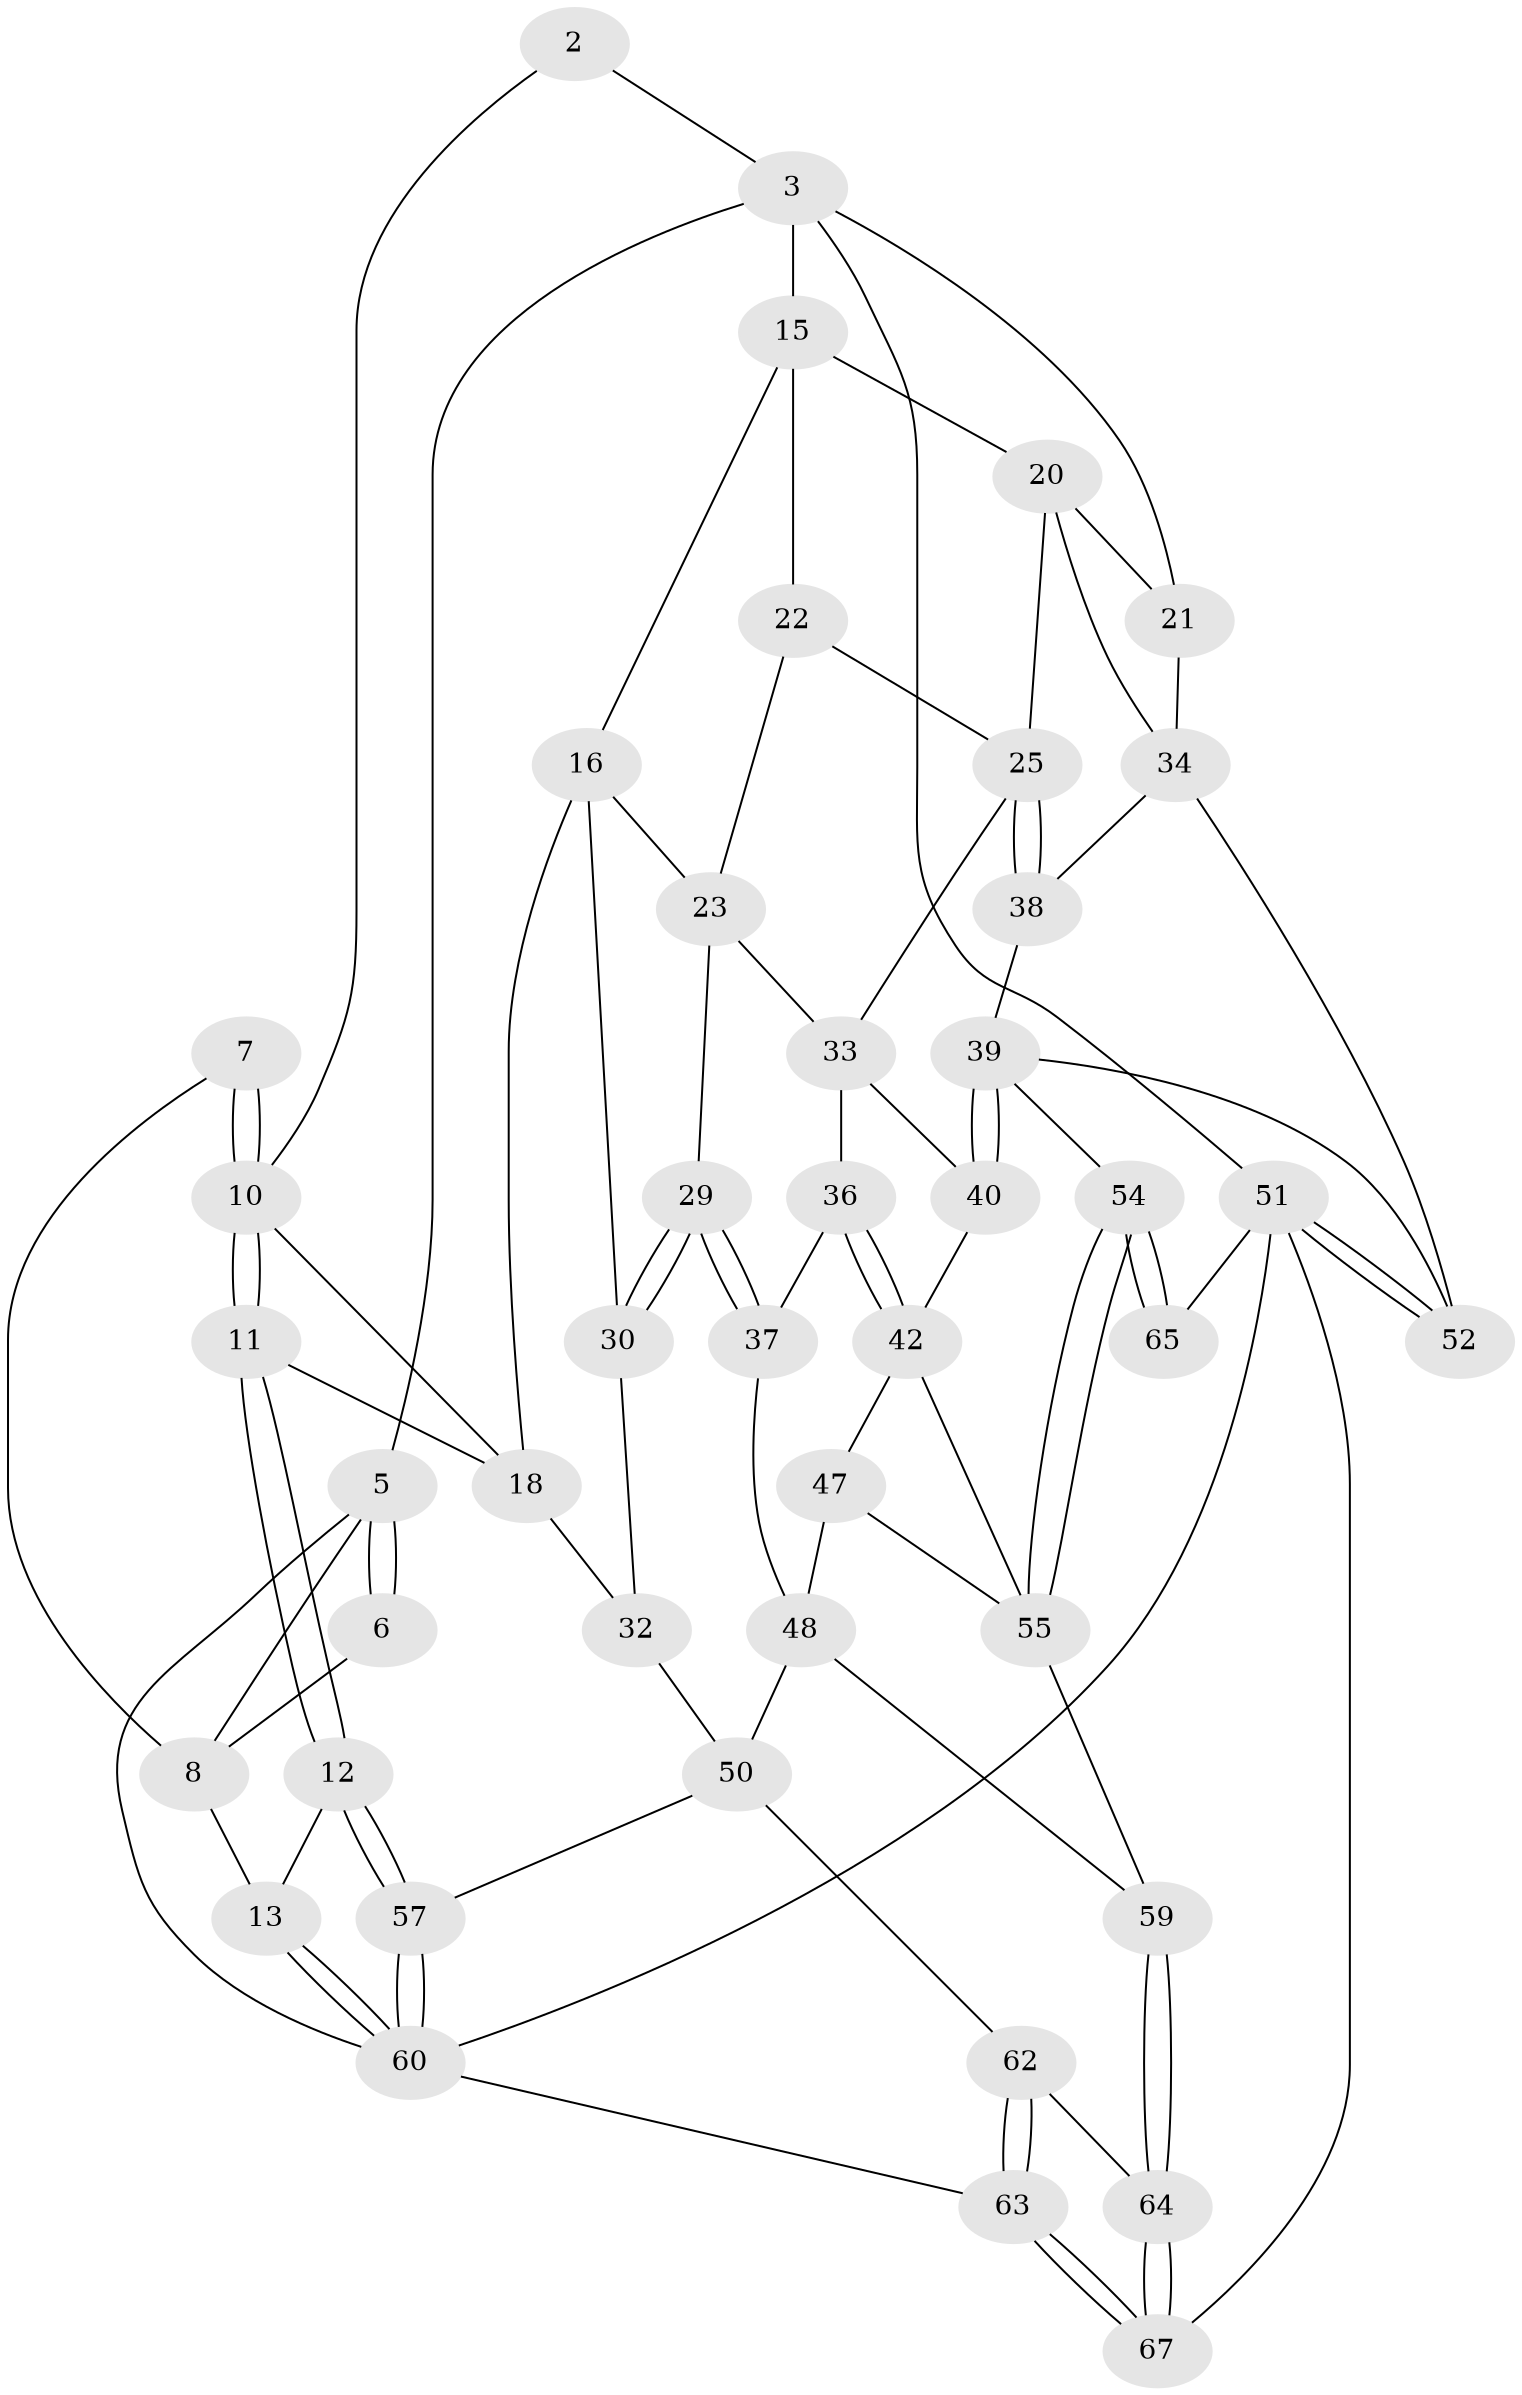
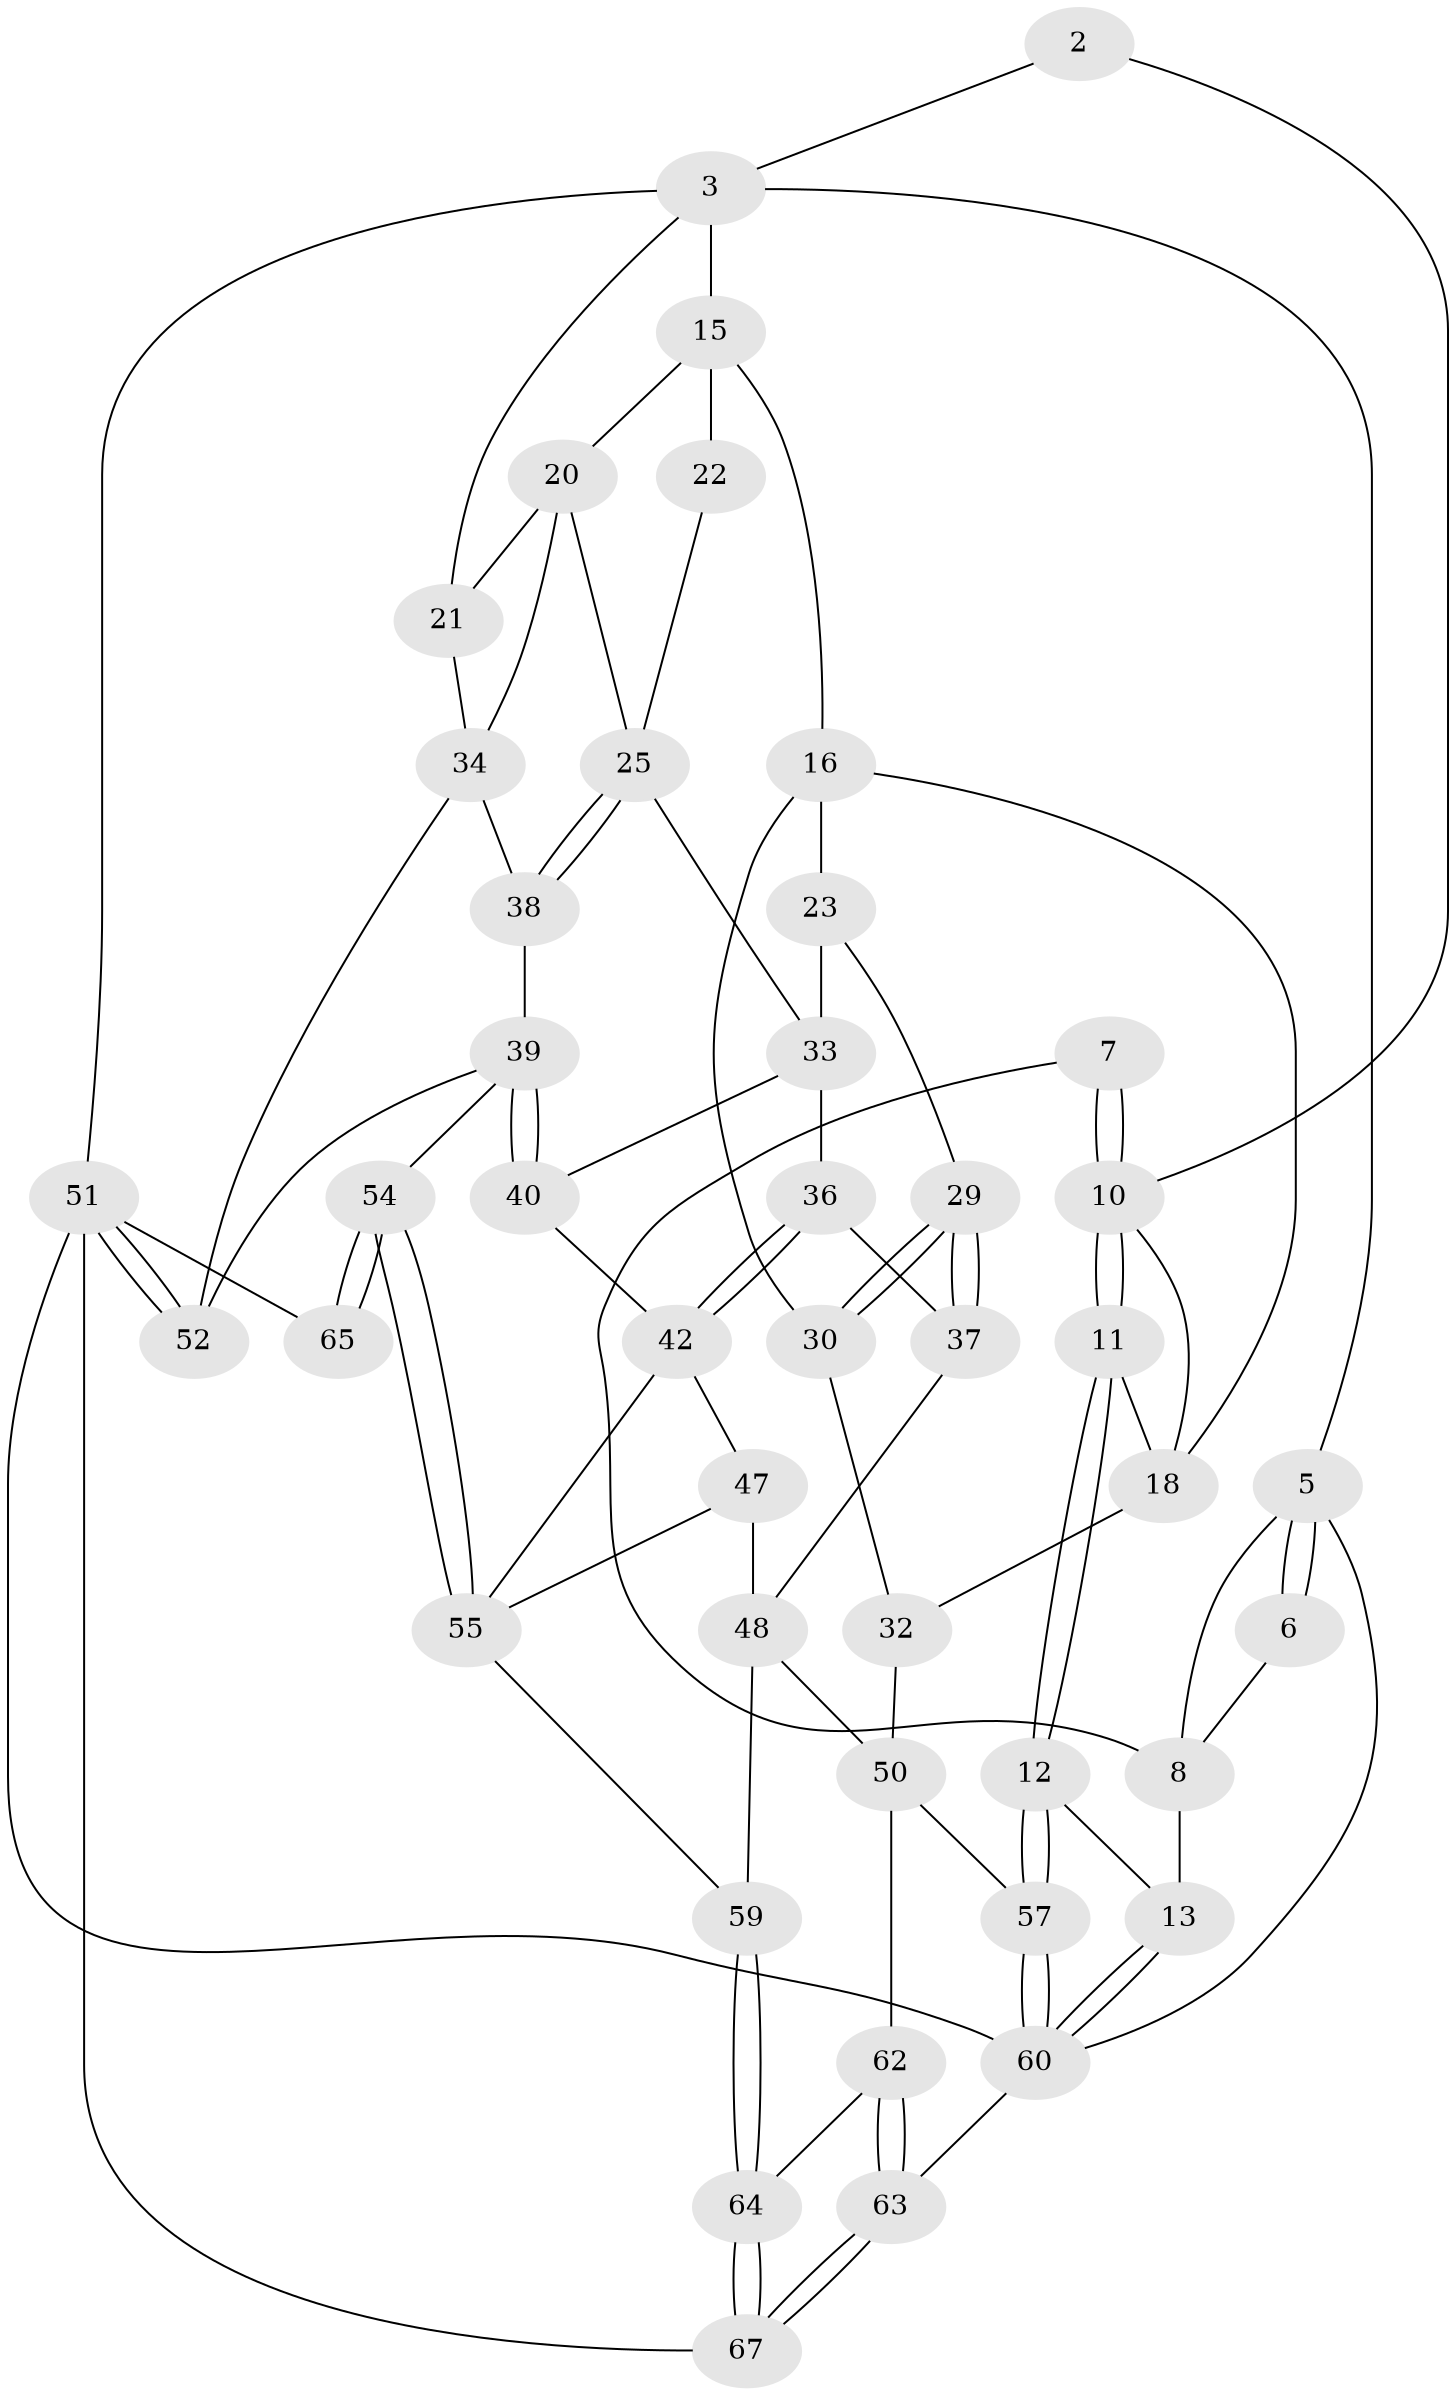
(752, 765) -> none
